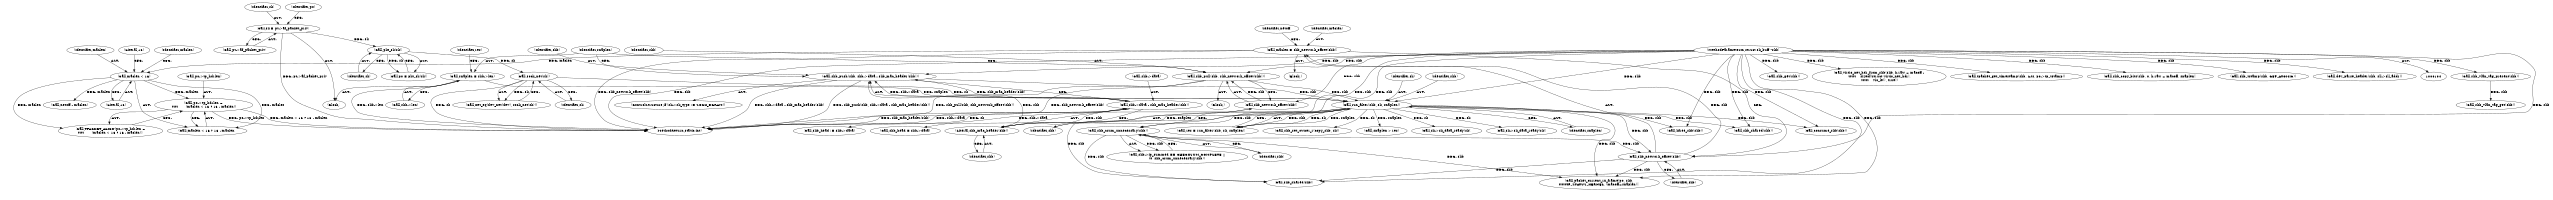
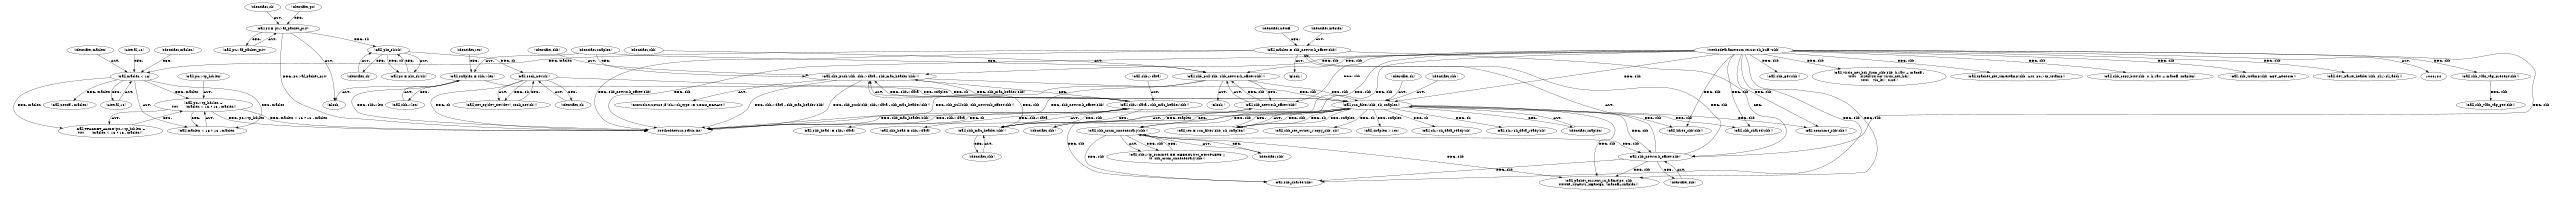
(982, 131) -> (982, 131)
